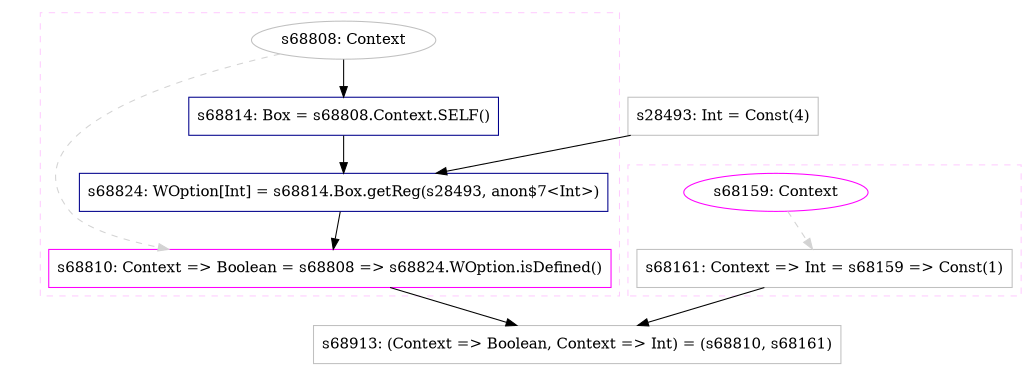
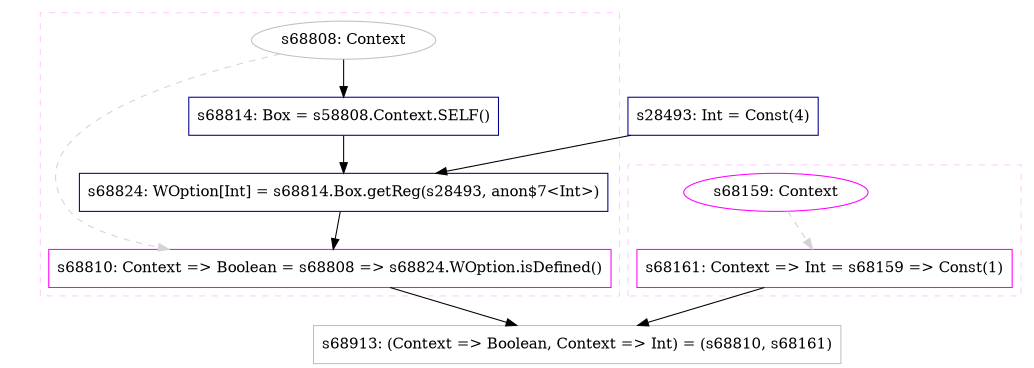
(344, 116) -> (344, 116)
(723, 116) -> (723, 116)
(825, 268) -> (825, 268)
